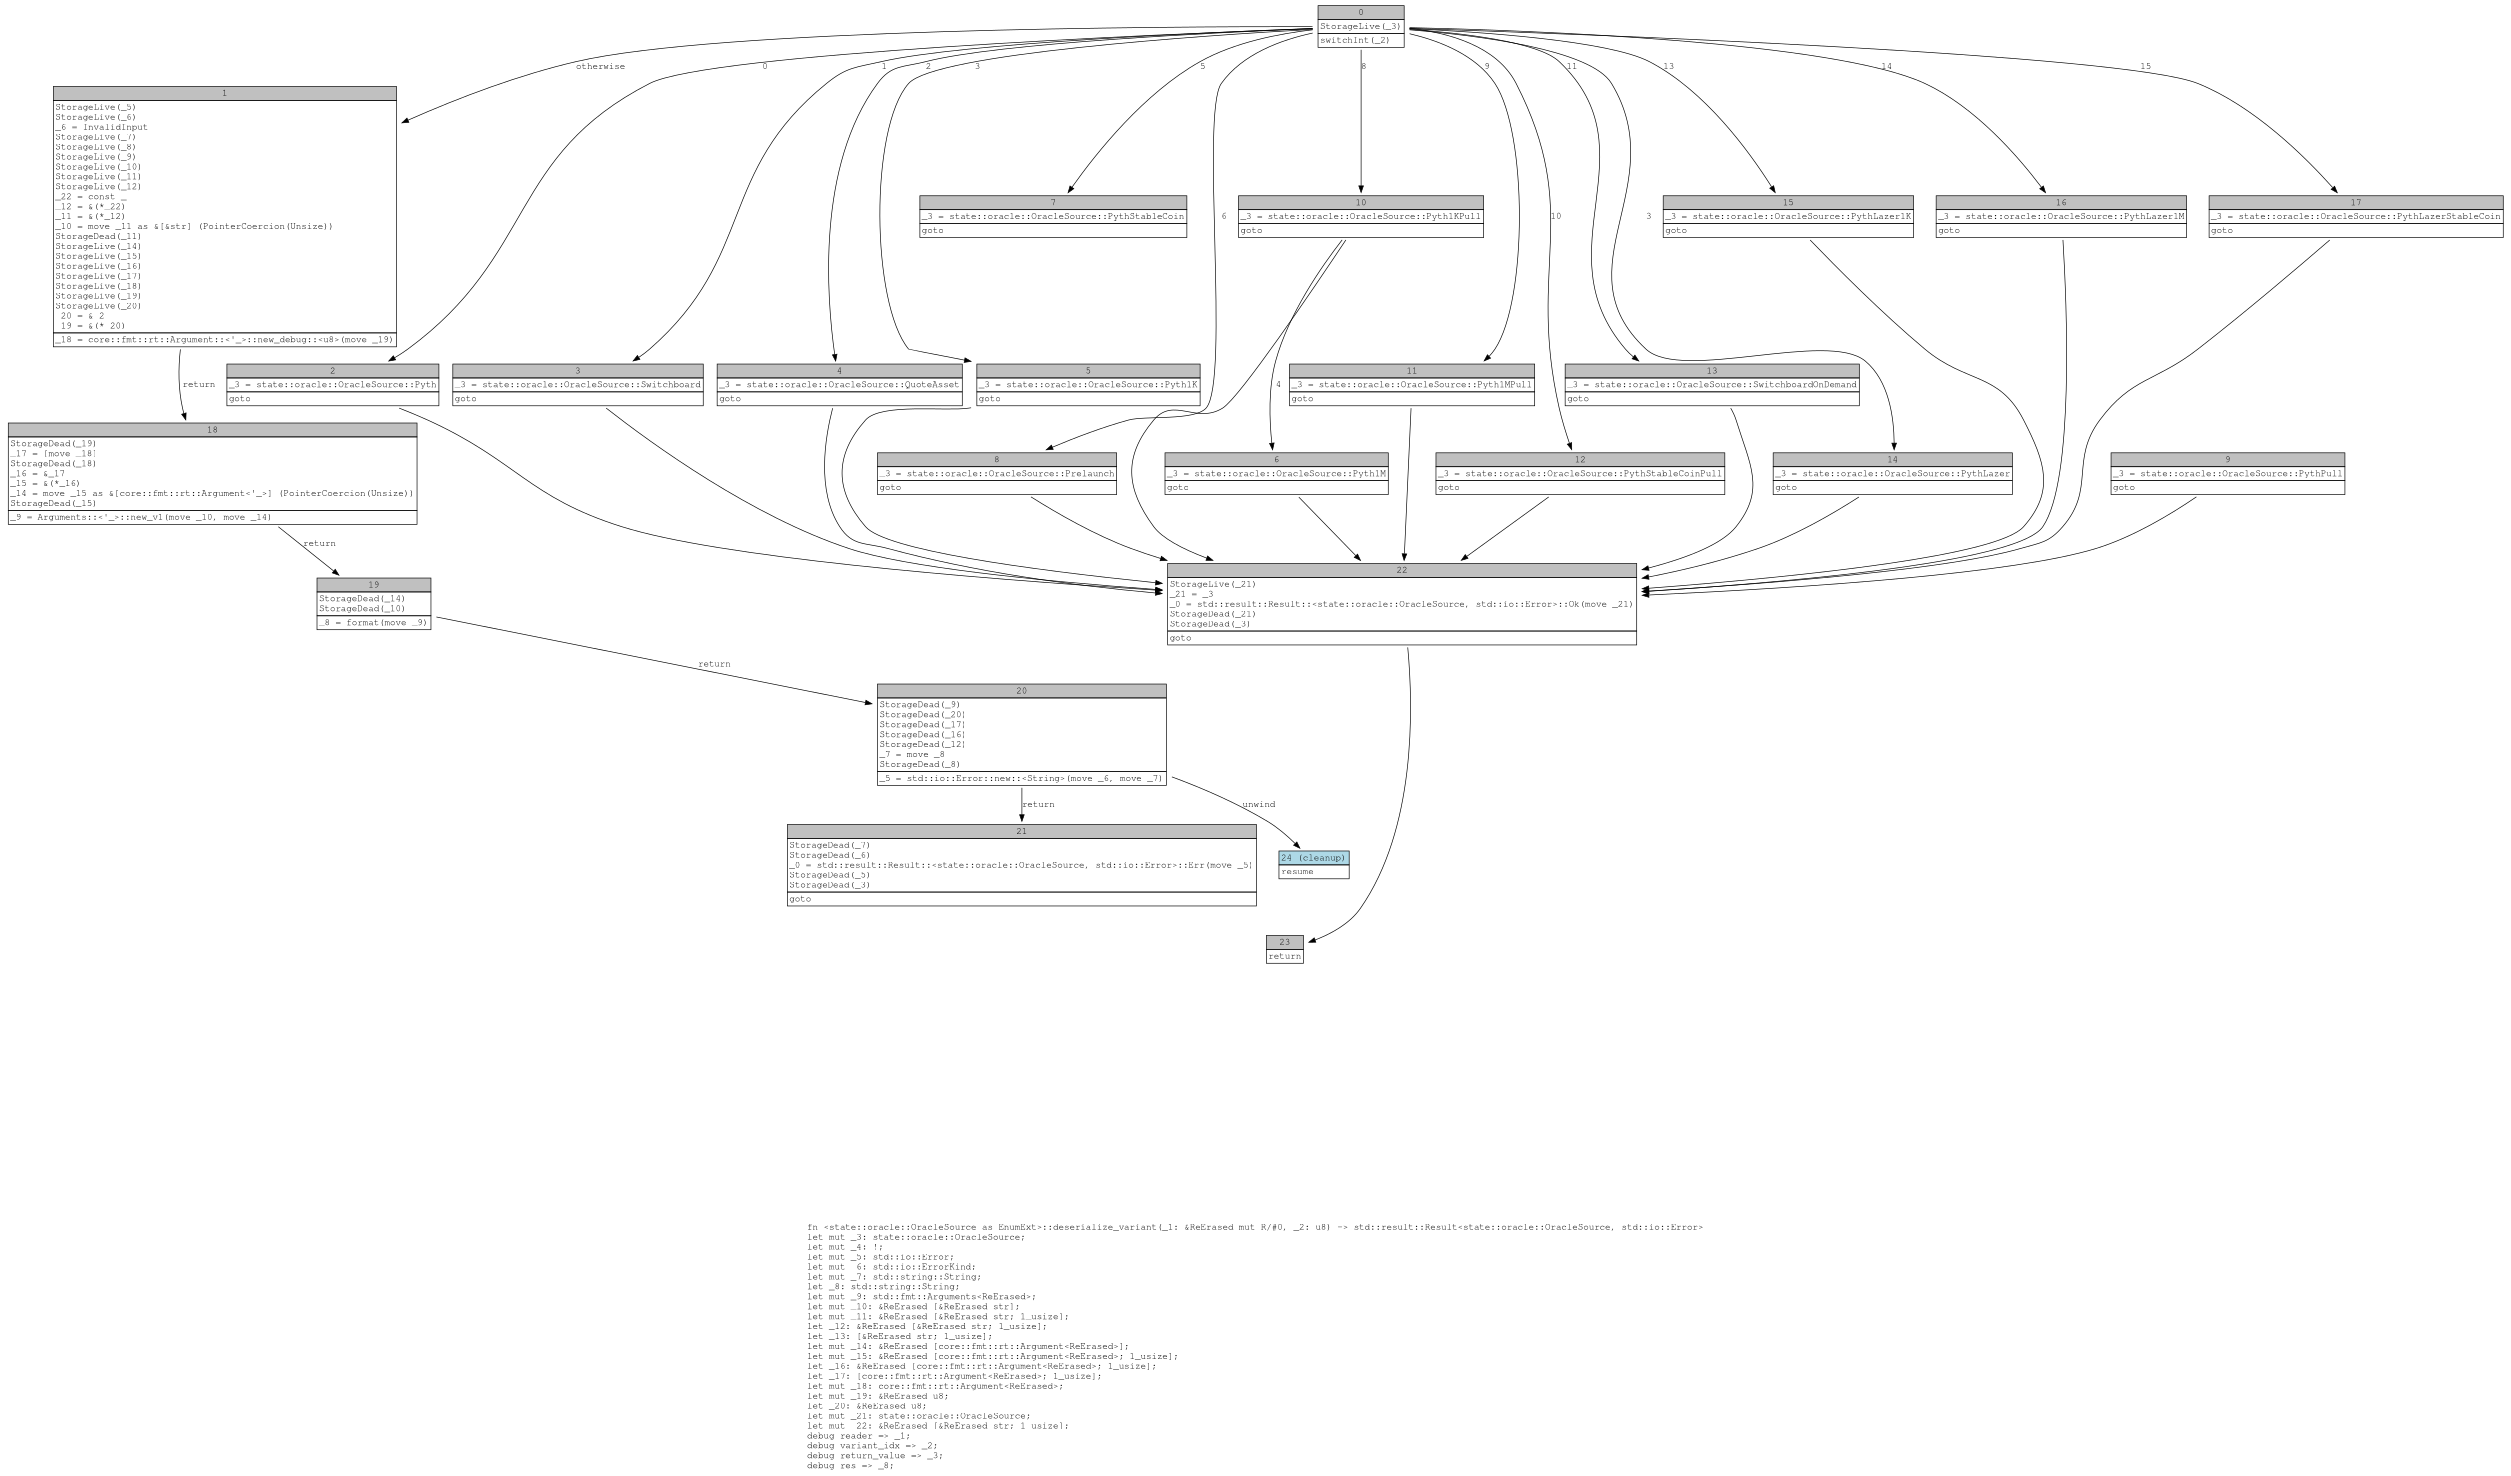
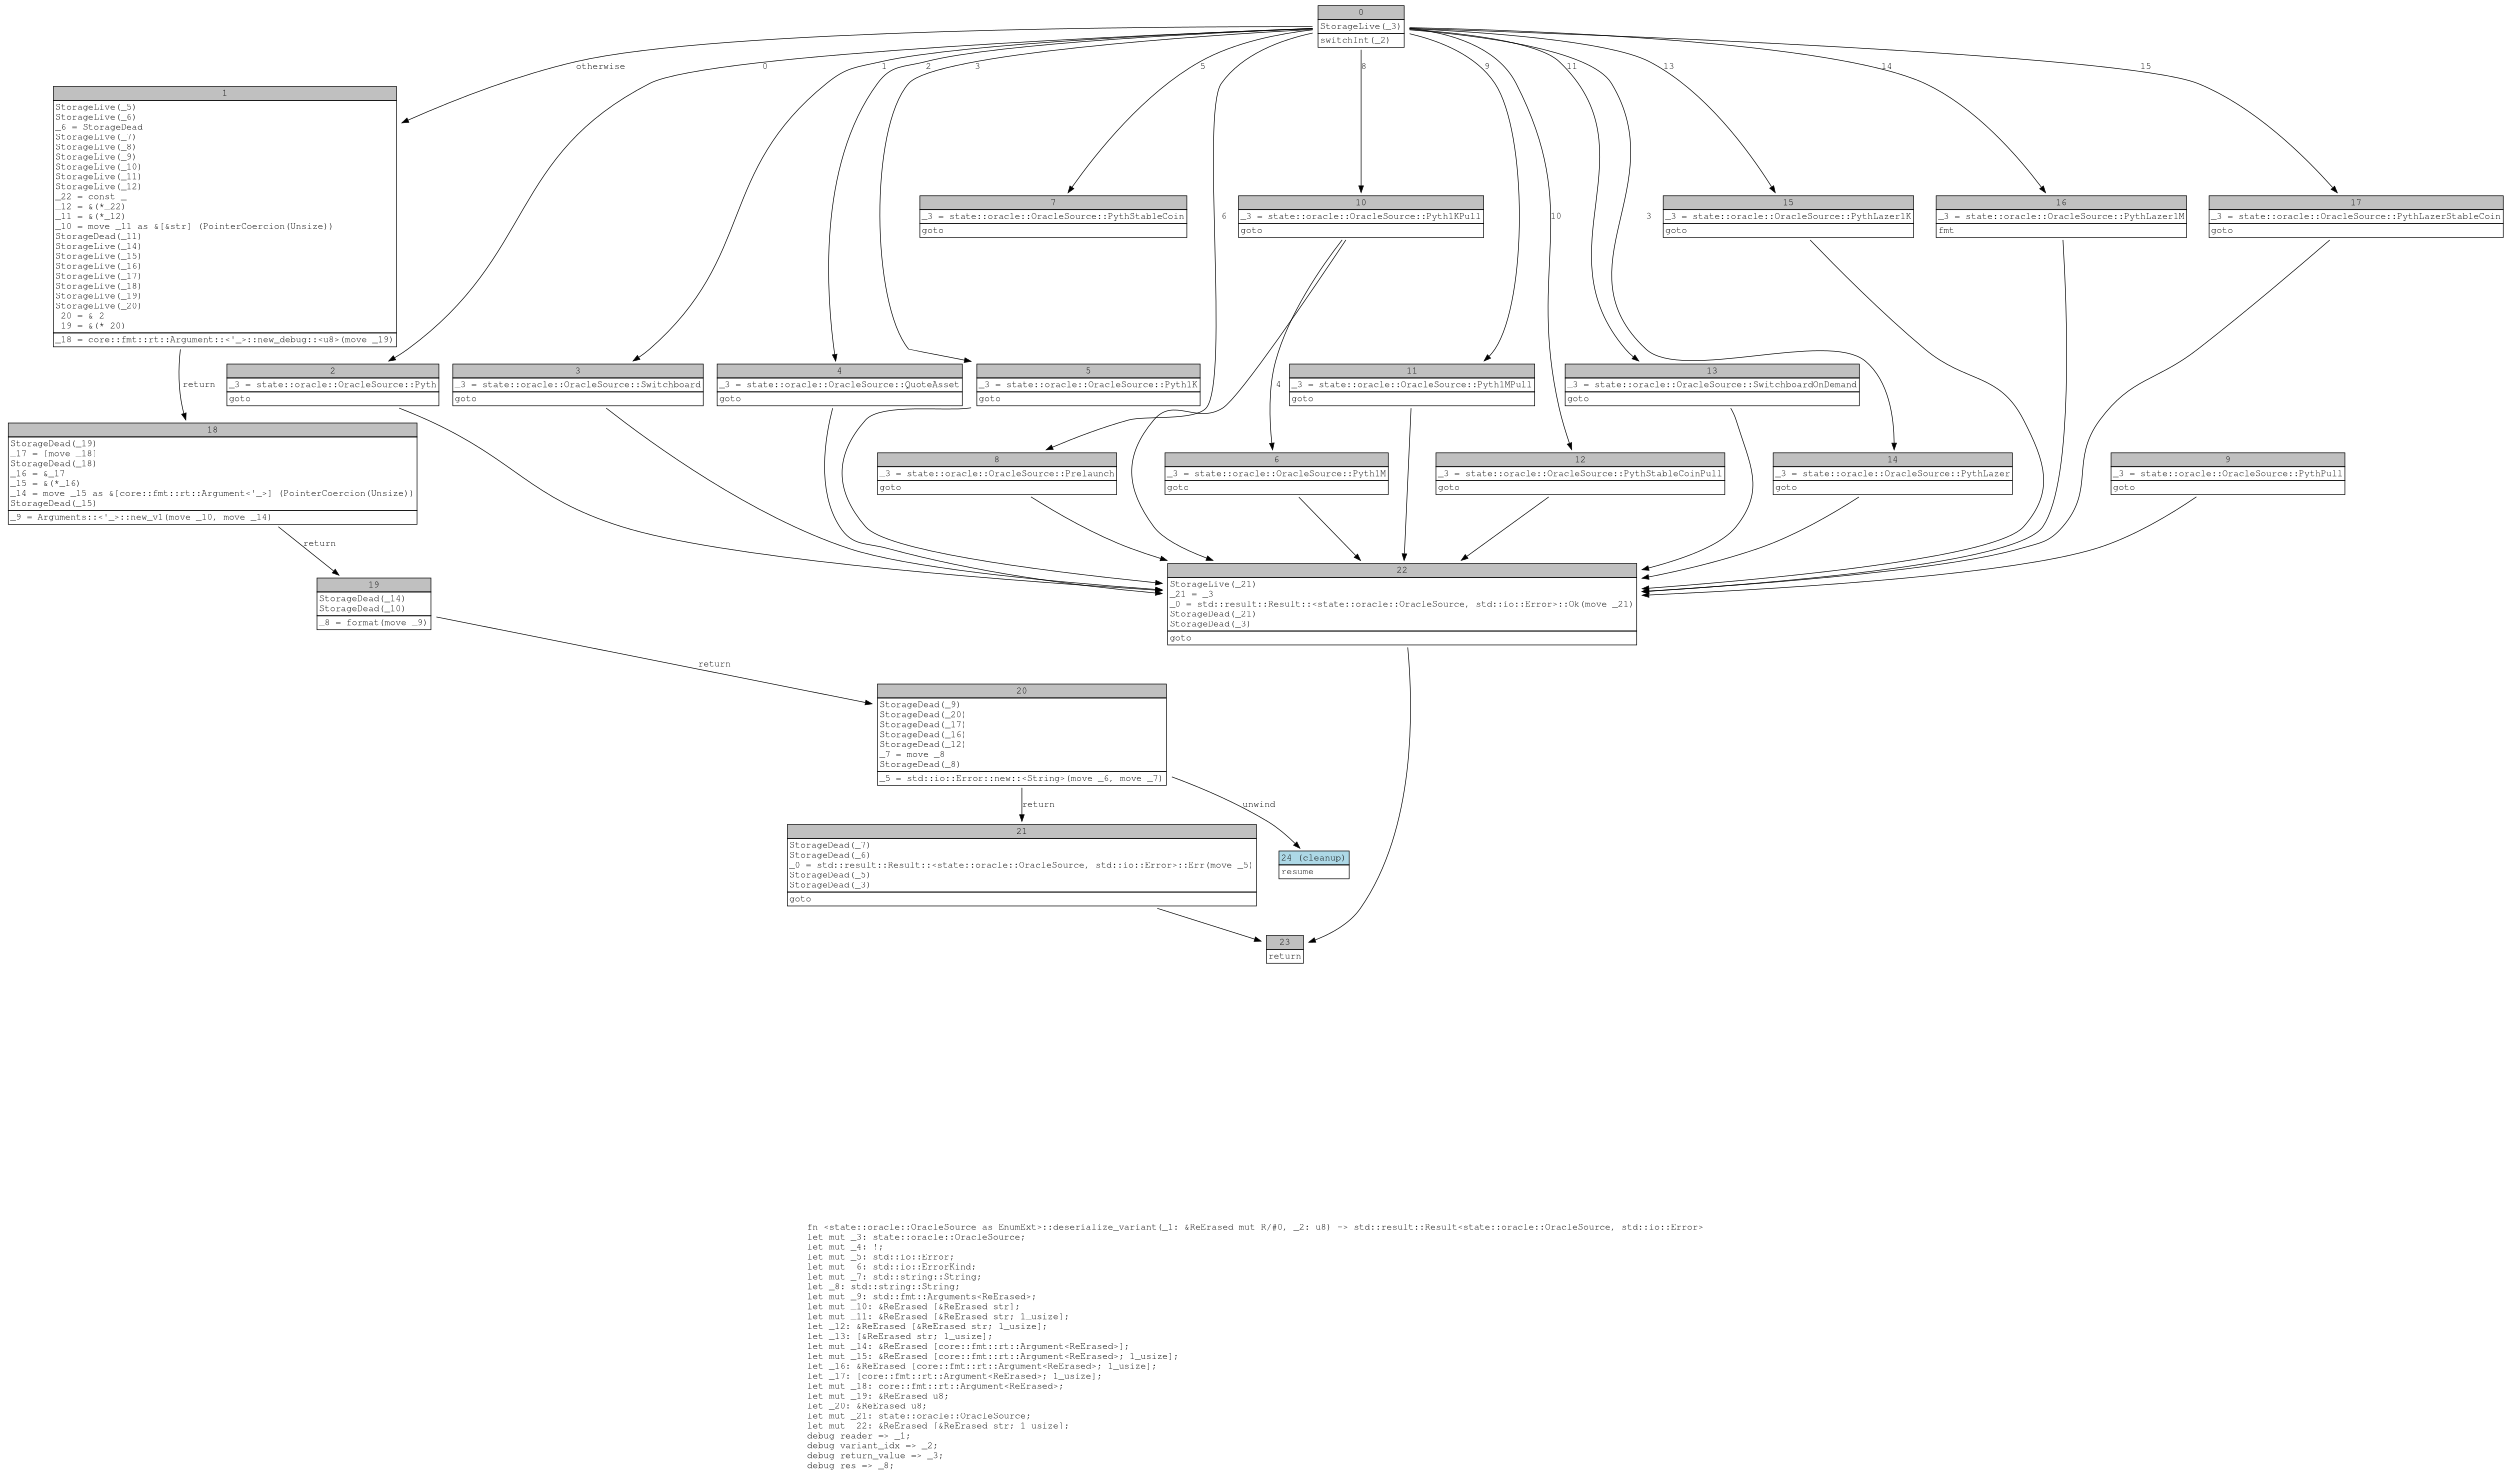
(102, 127) -> (99, 127)
(1949, 230) -> (1946, 230)
none -> (1206, 924)
